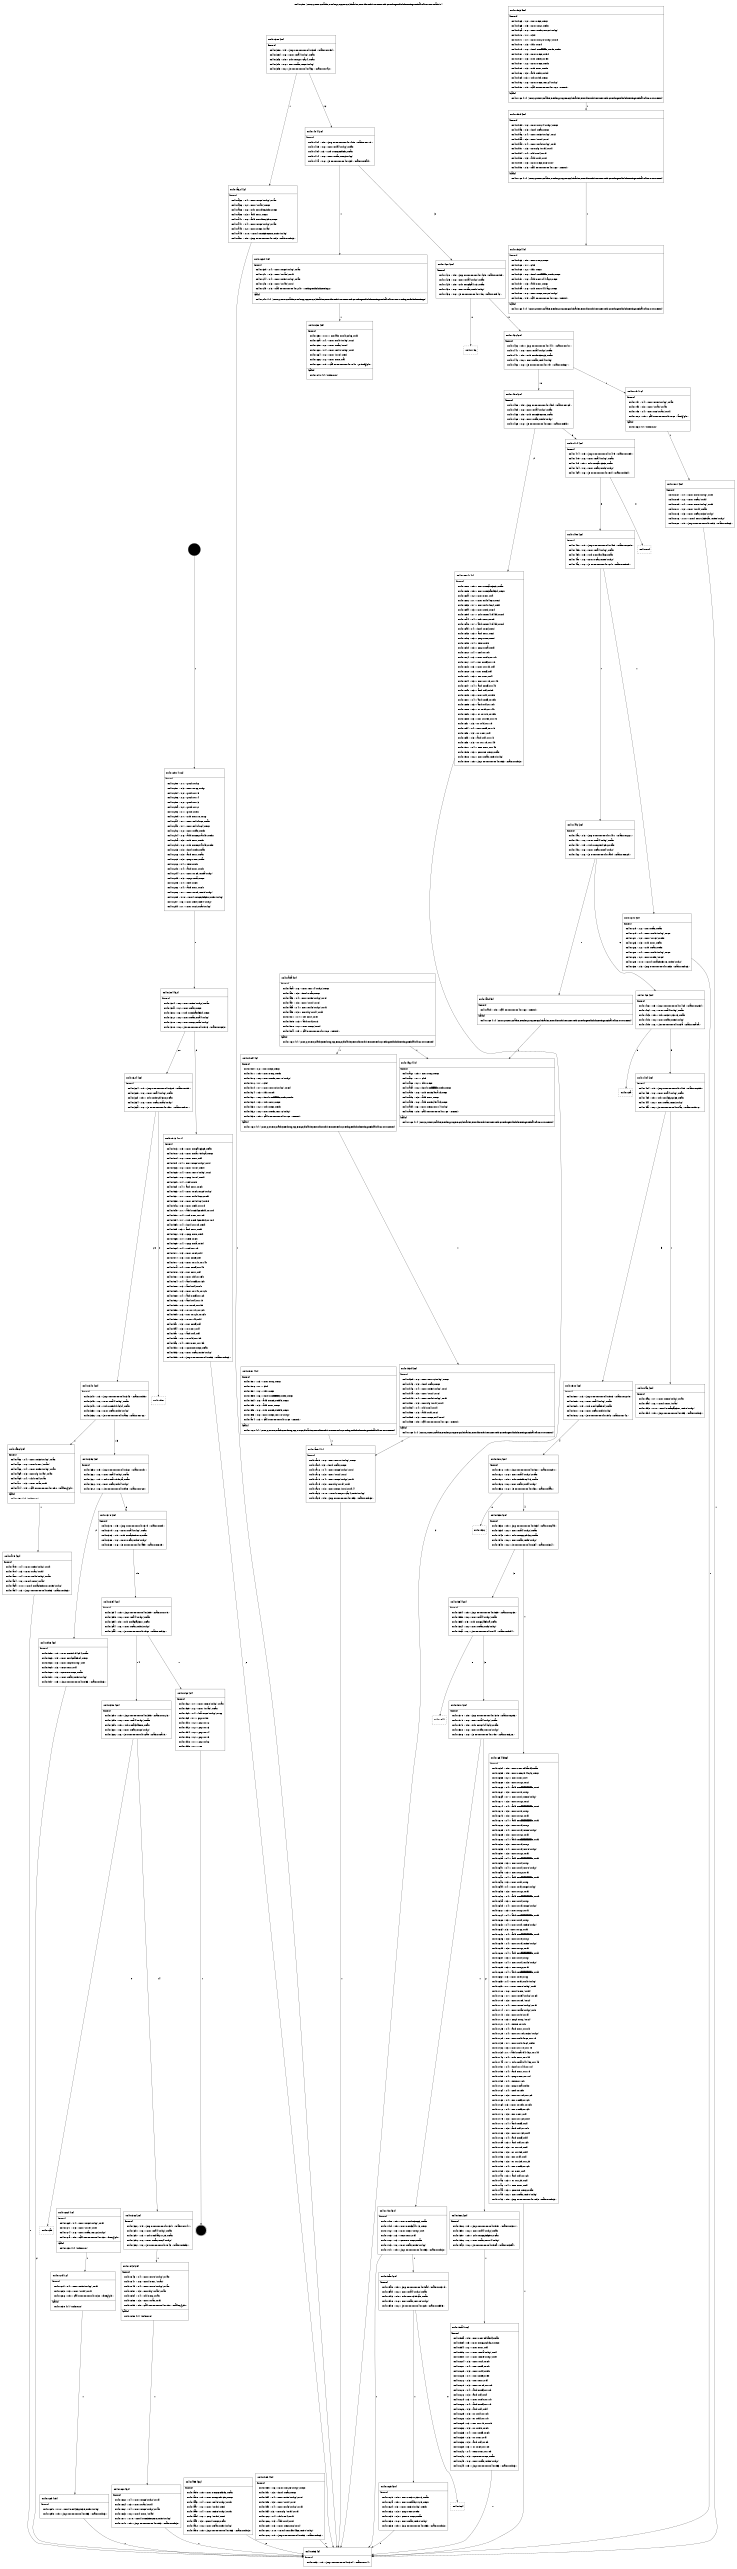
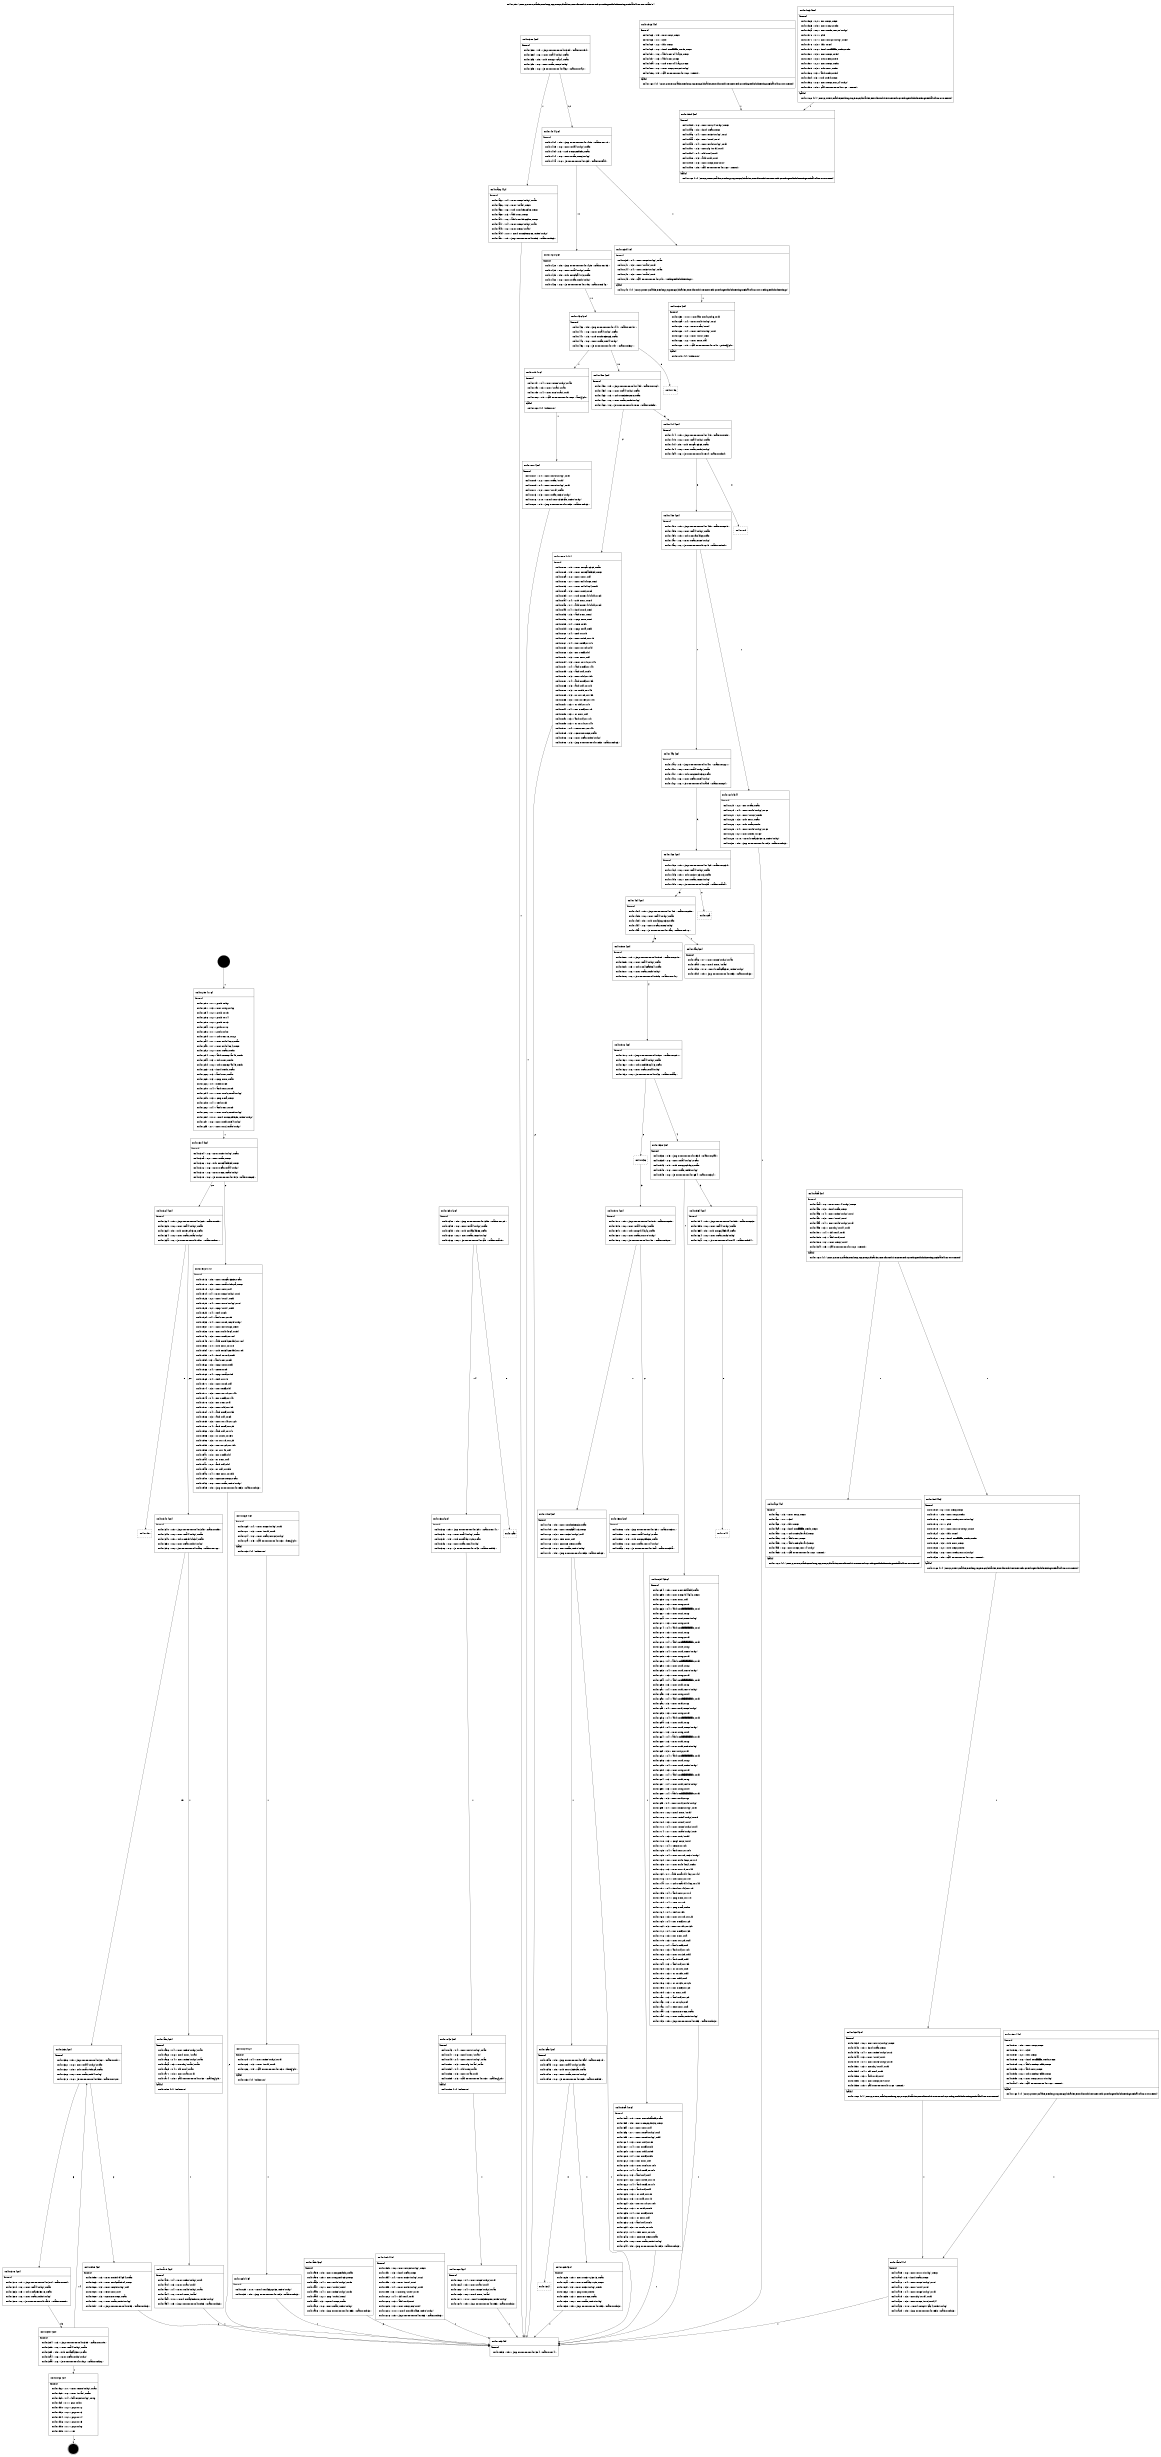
(586, 213) -> (736, 98)
(435, 214) -> (578, 214)
(471, 321) -> (658, 363)
(555, 1010) -> none
(136, 1668) -> (80, 2206)
(484, 1668) -> (640, 1185)
